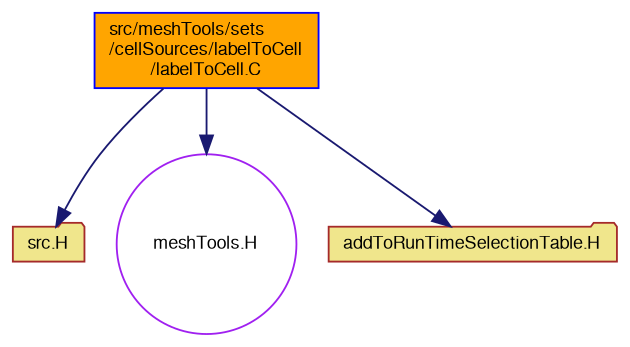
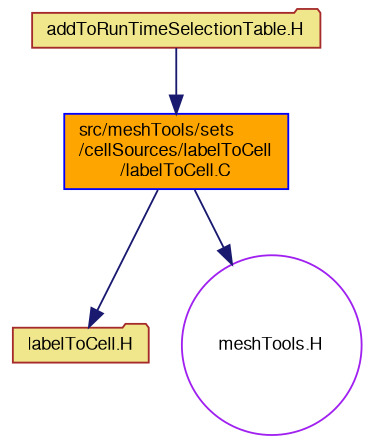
(346, 152) -> (176, 71)
(49, 244) -> (81, 345)
